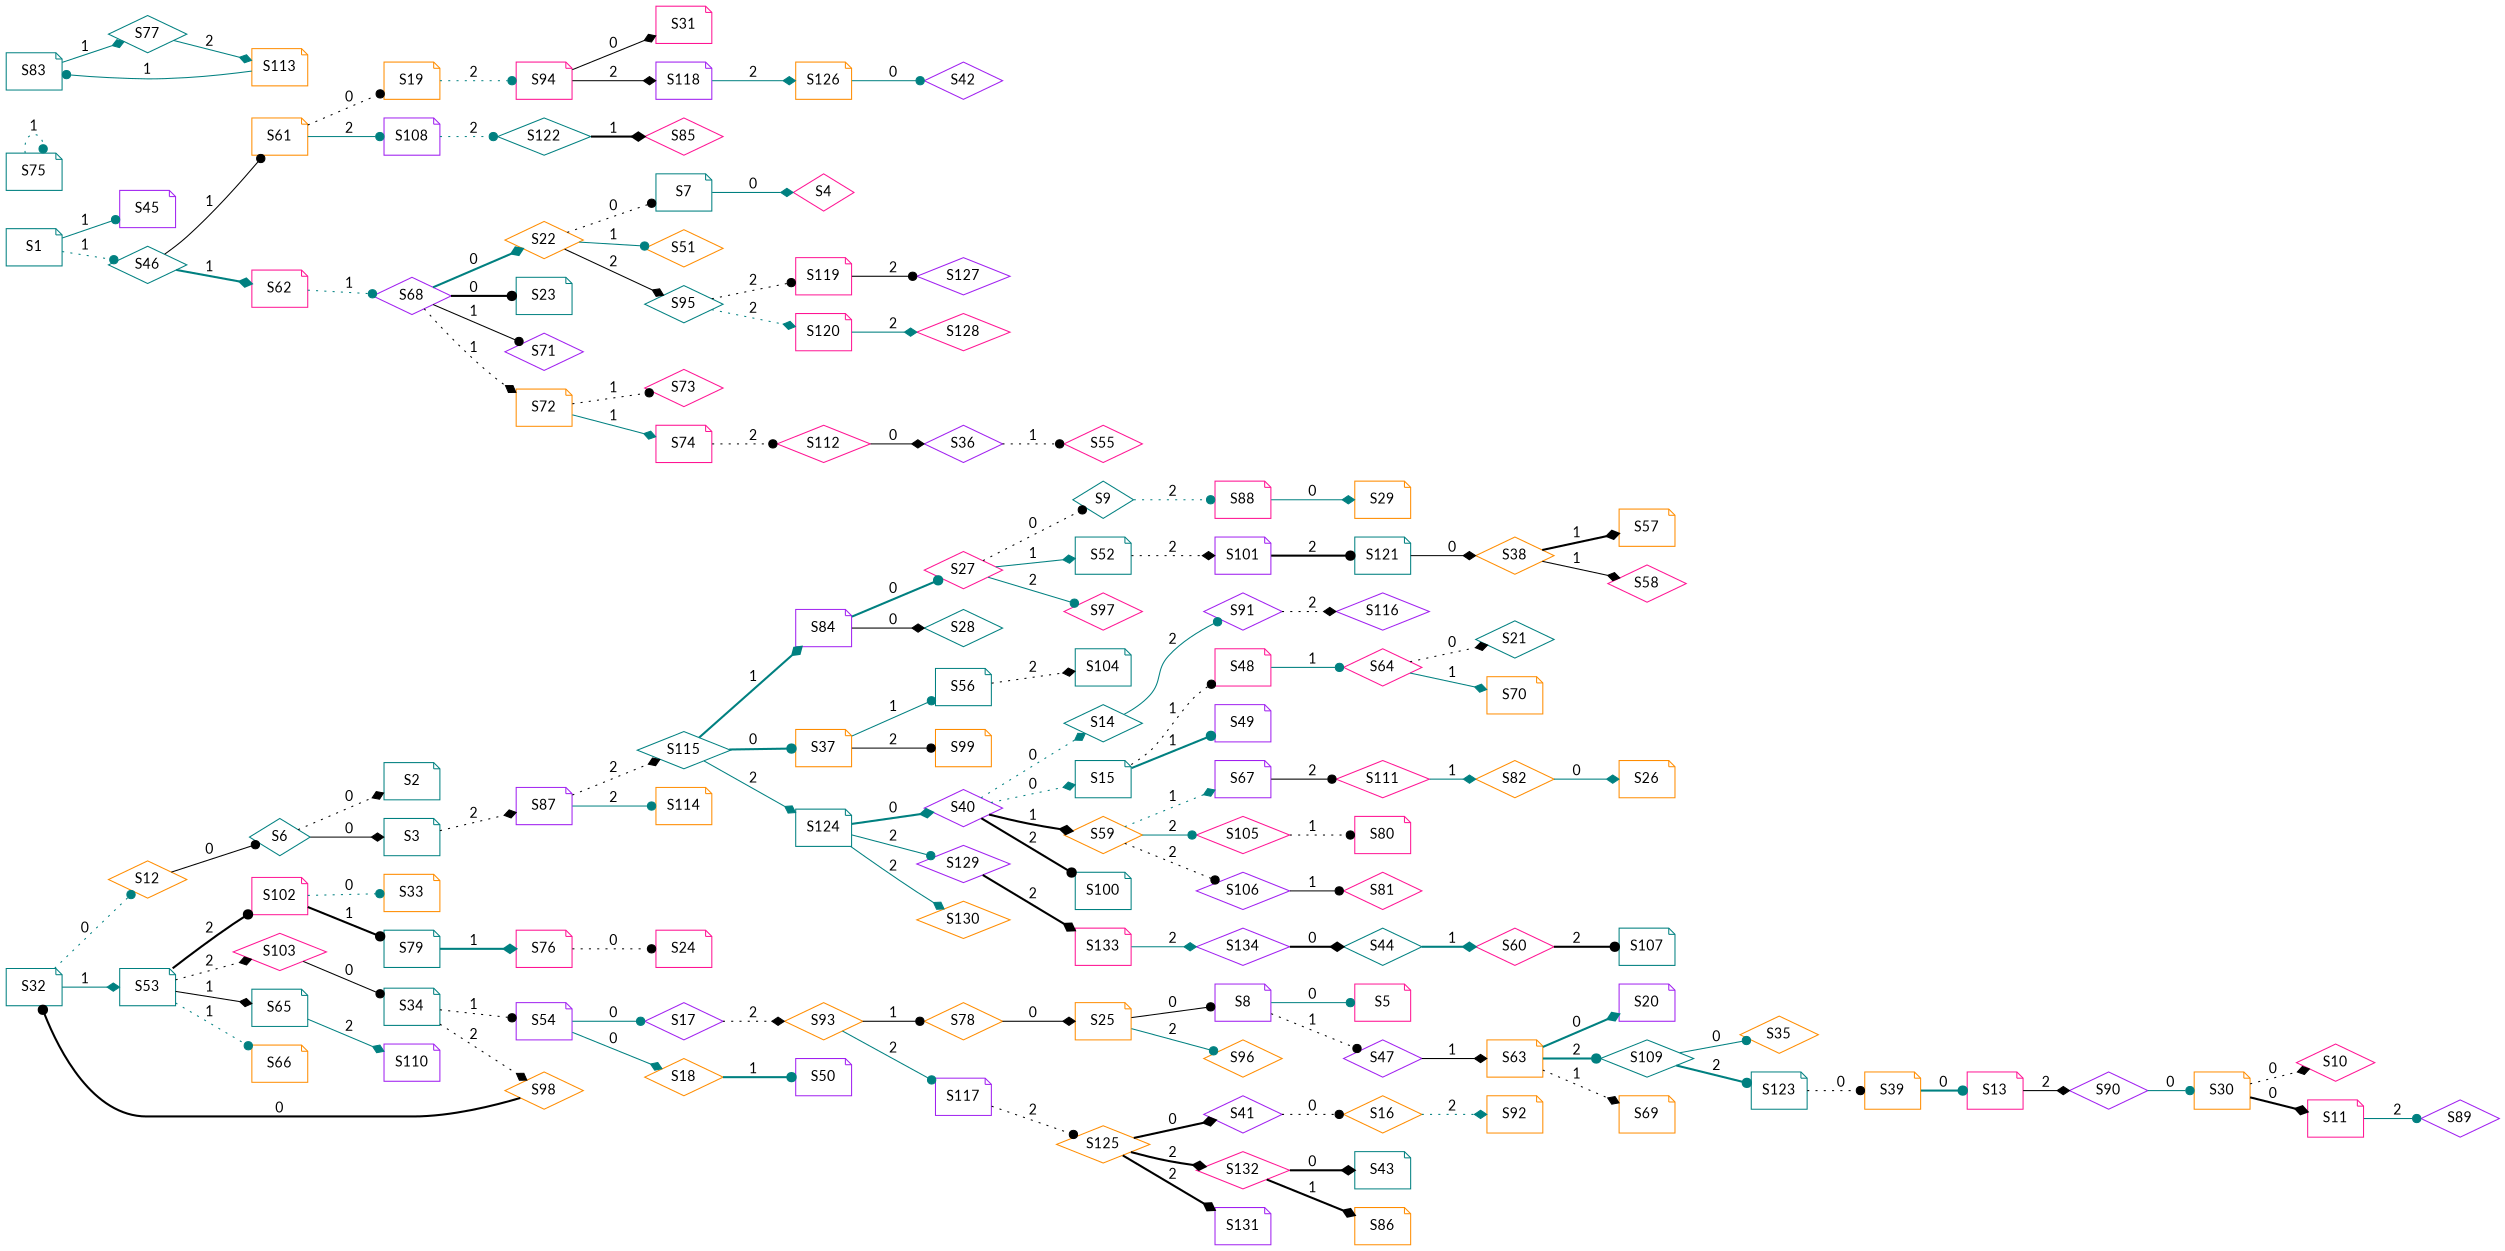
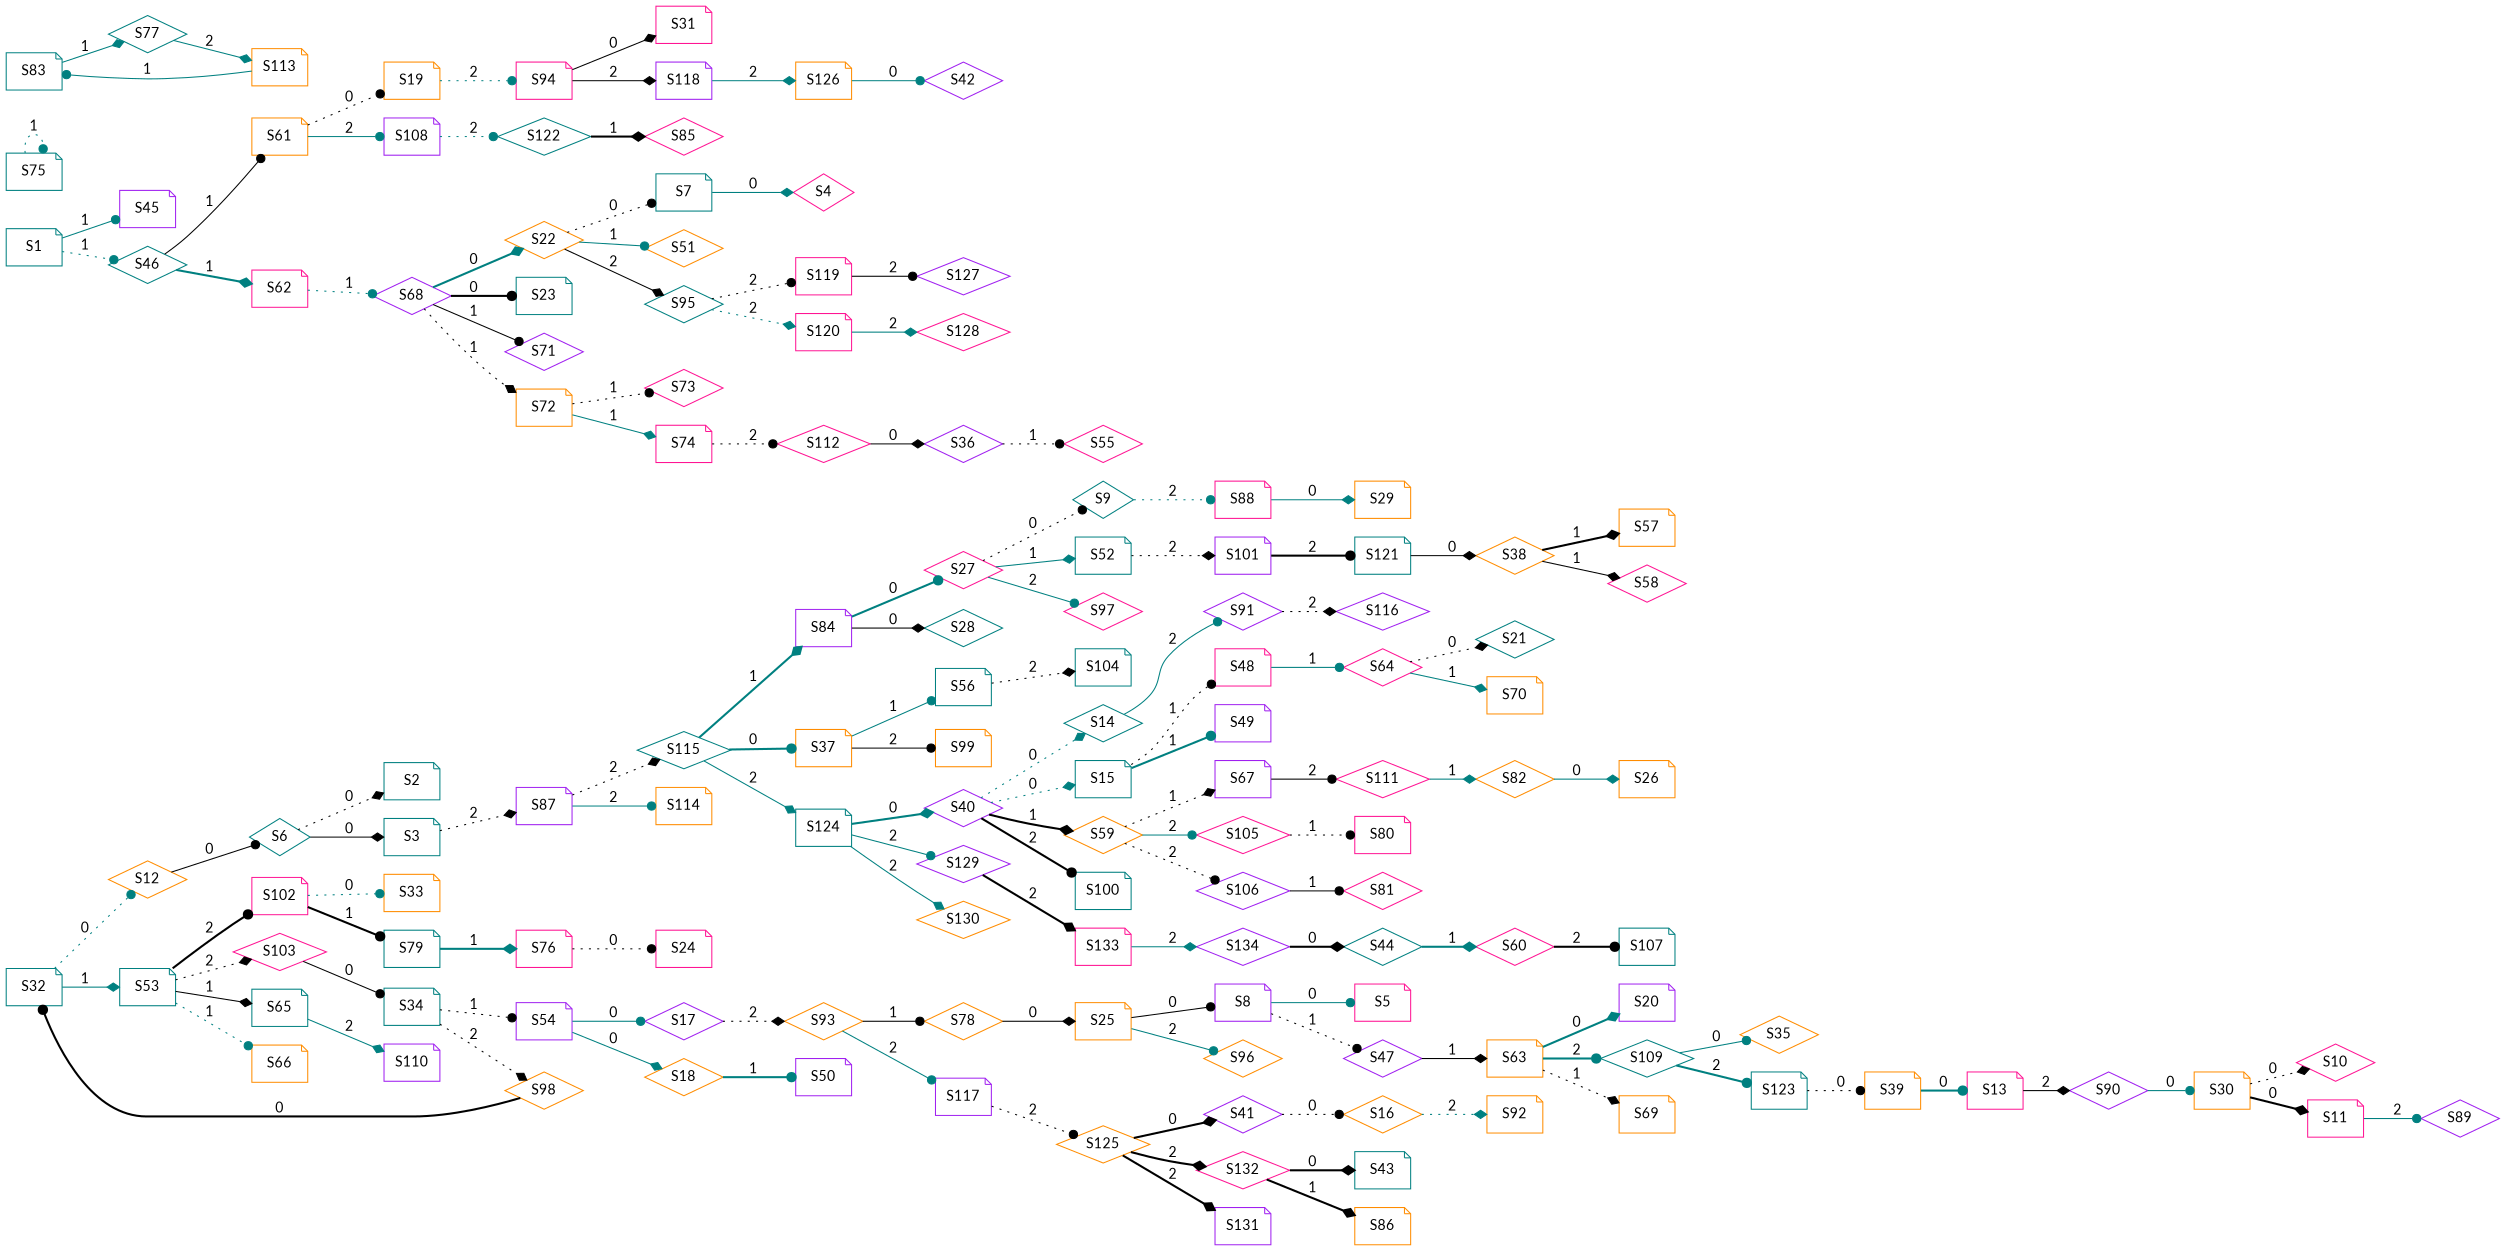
(1164, 811) -> (1164, 811)
